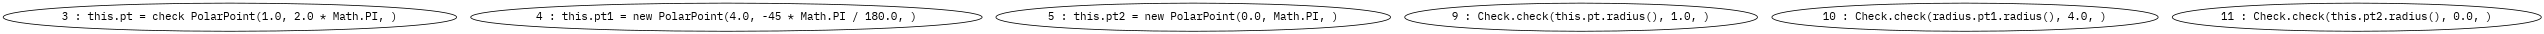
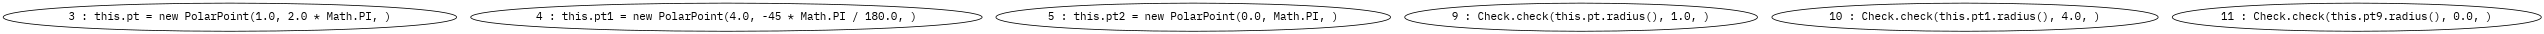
(230, 17) -> (230, 17)
(1965, 17) -> (1965, 17)
(2357, 17) -> (2357, 17)
